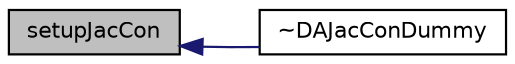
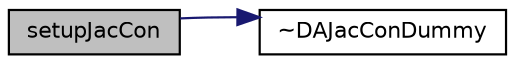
(231, 47) -> (209, 18)
